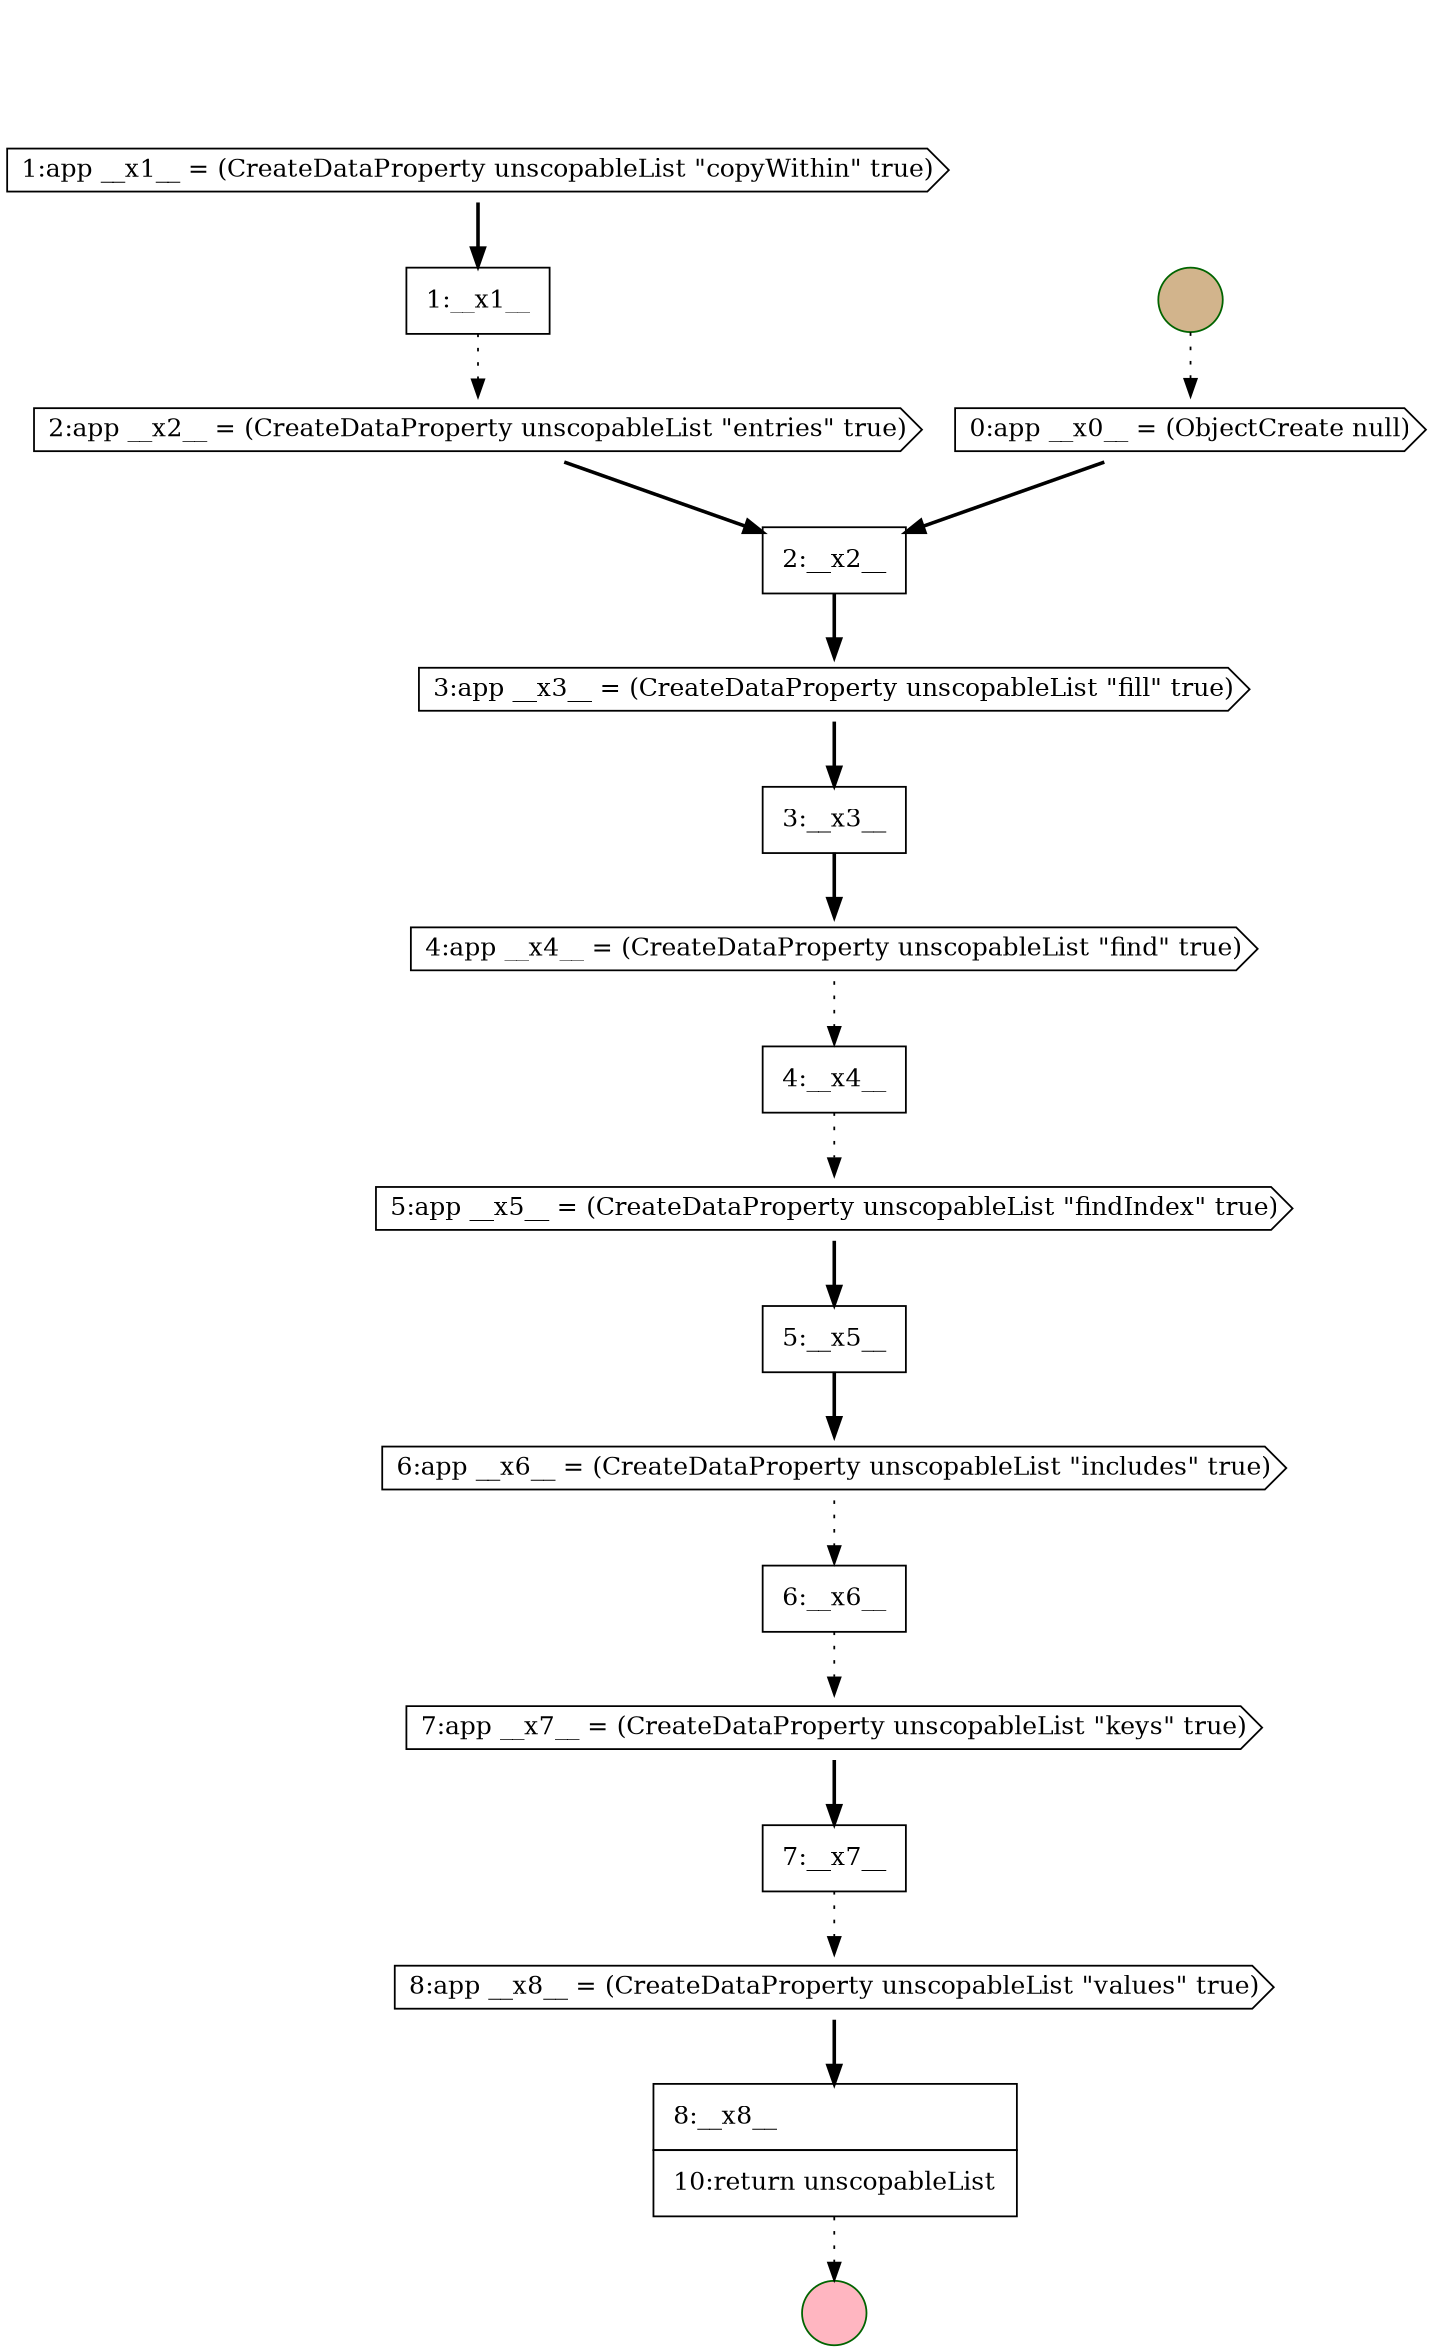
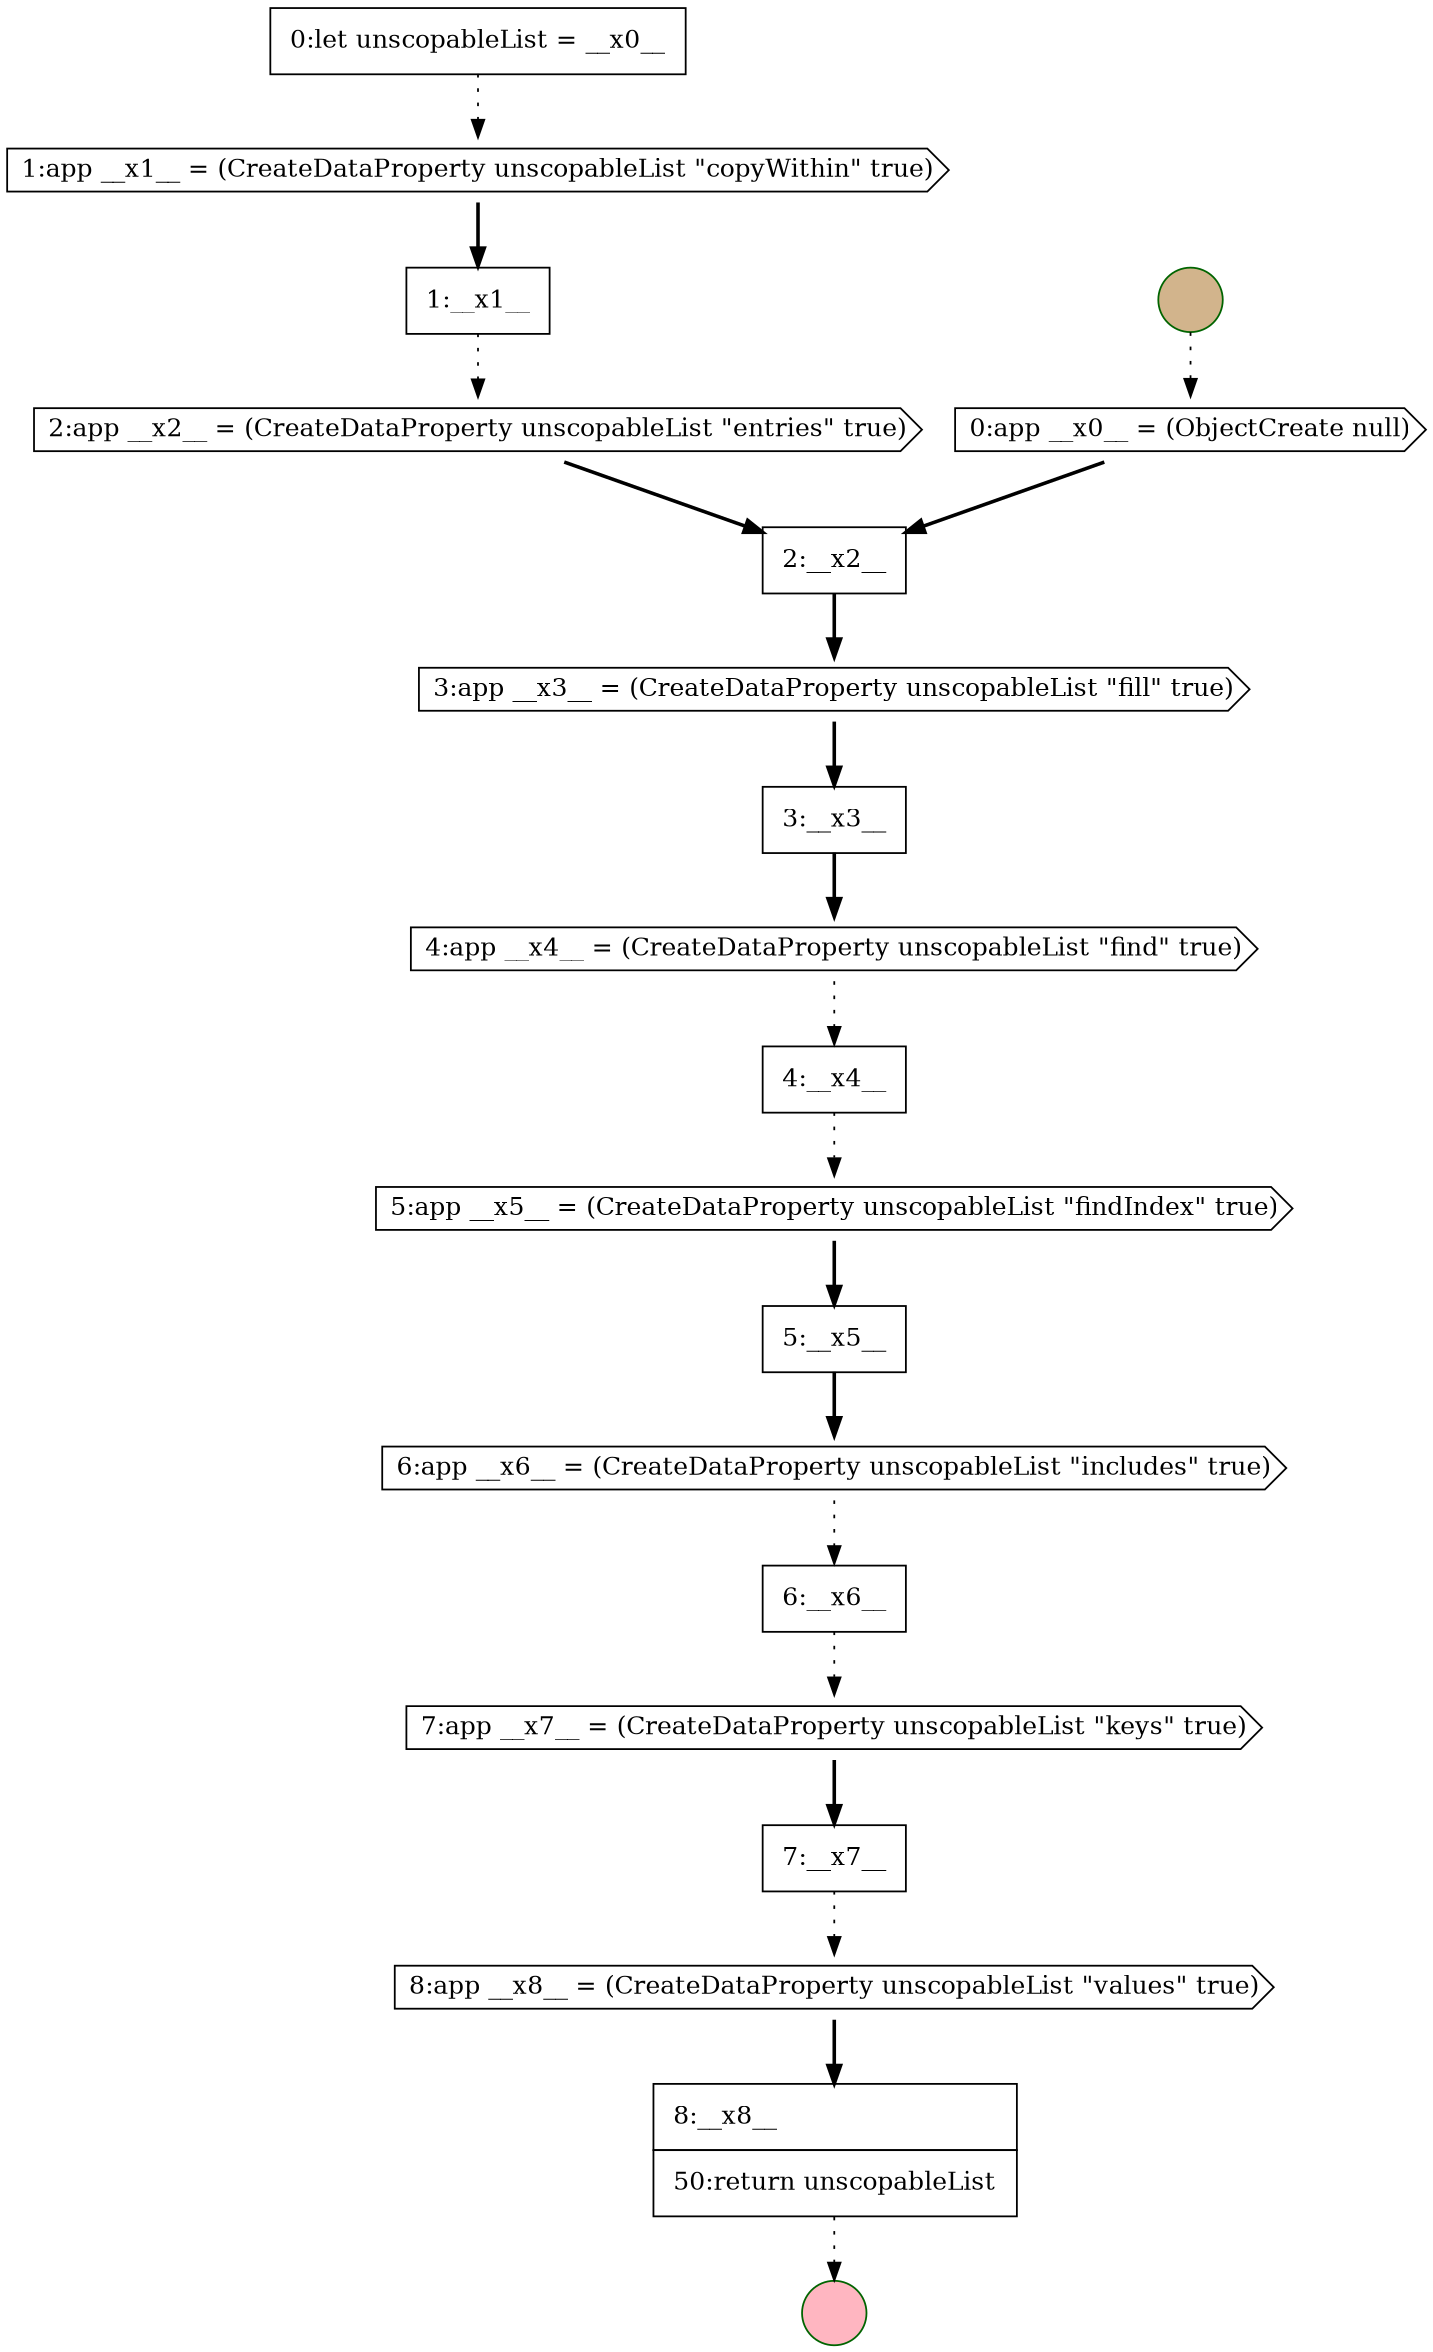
none -> (478, 40)
(835, 2182) -> (835, 2182)
